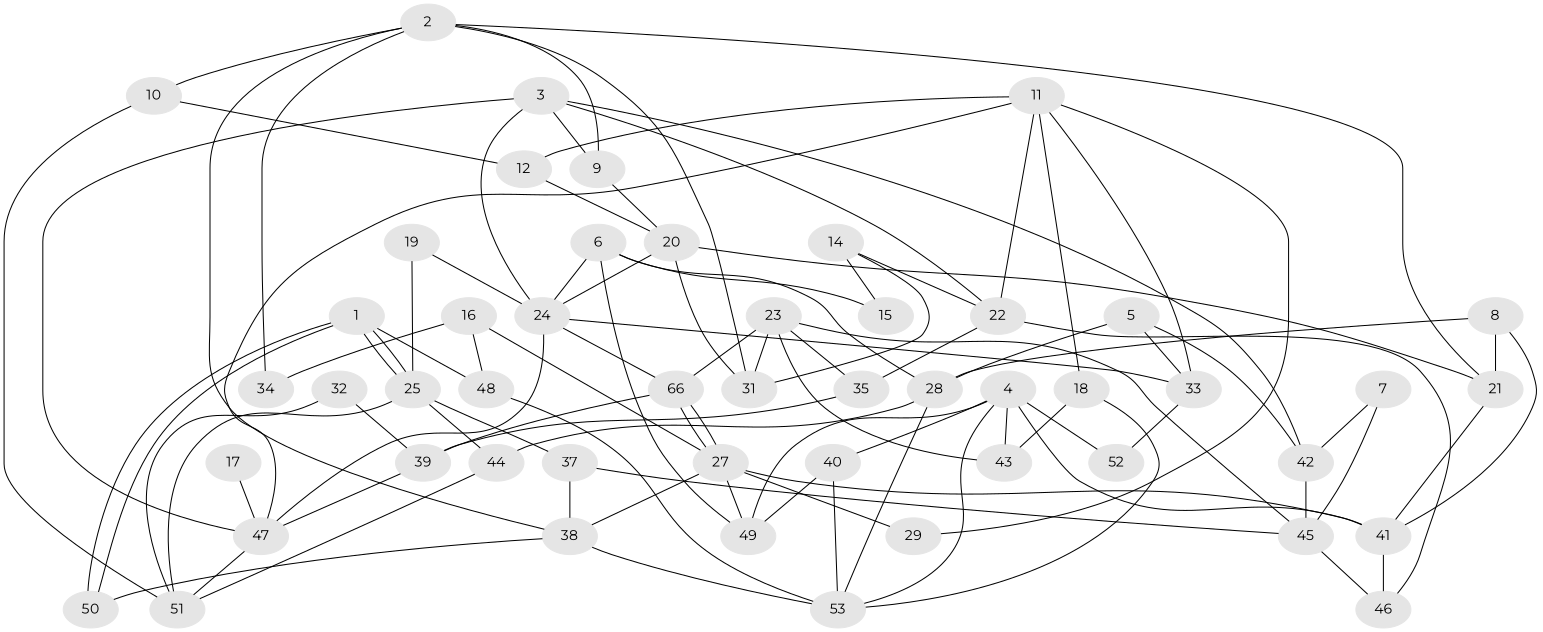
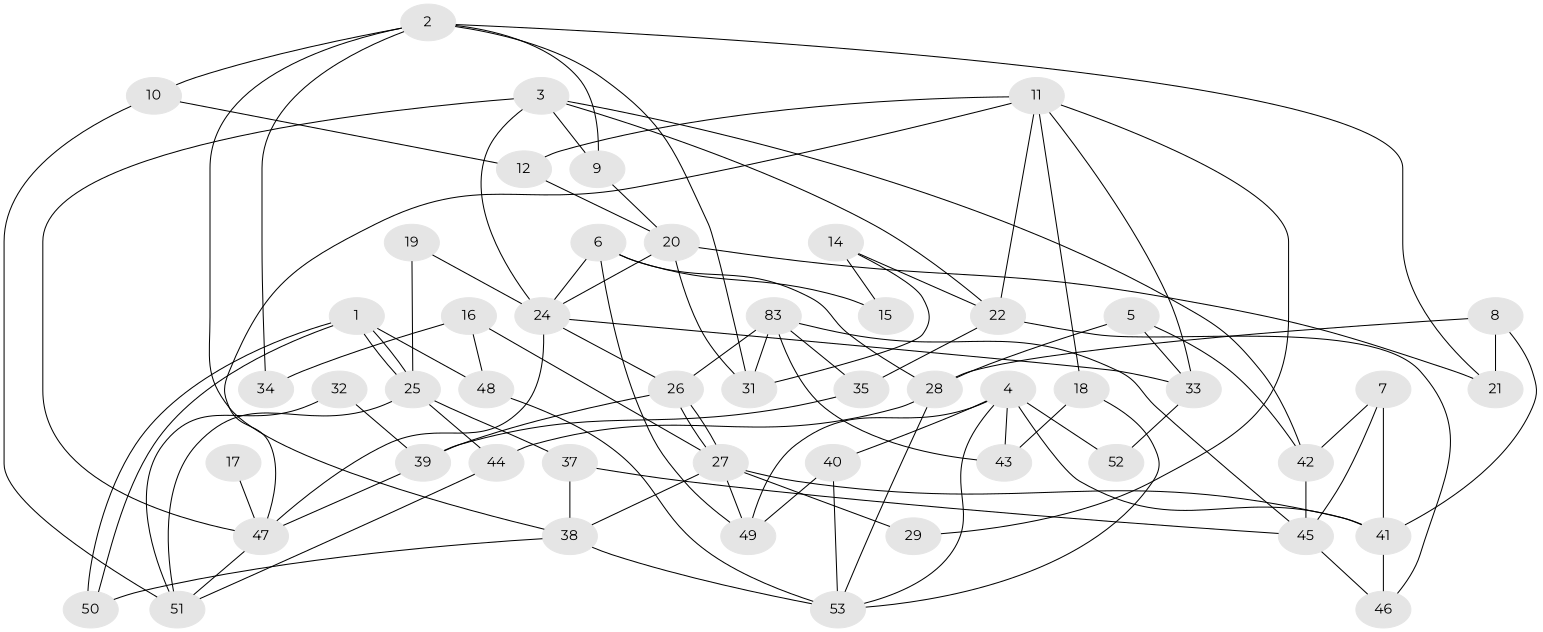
(774, 316) -> (774, 316)
(676, 389) -> (676, 389)
(1439, 463) -> (1383, 463)
